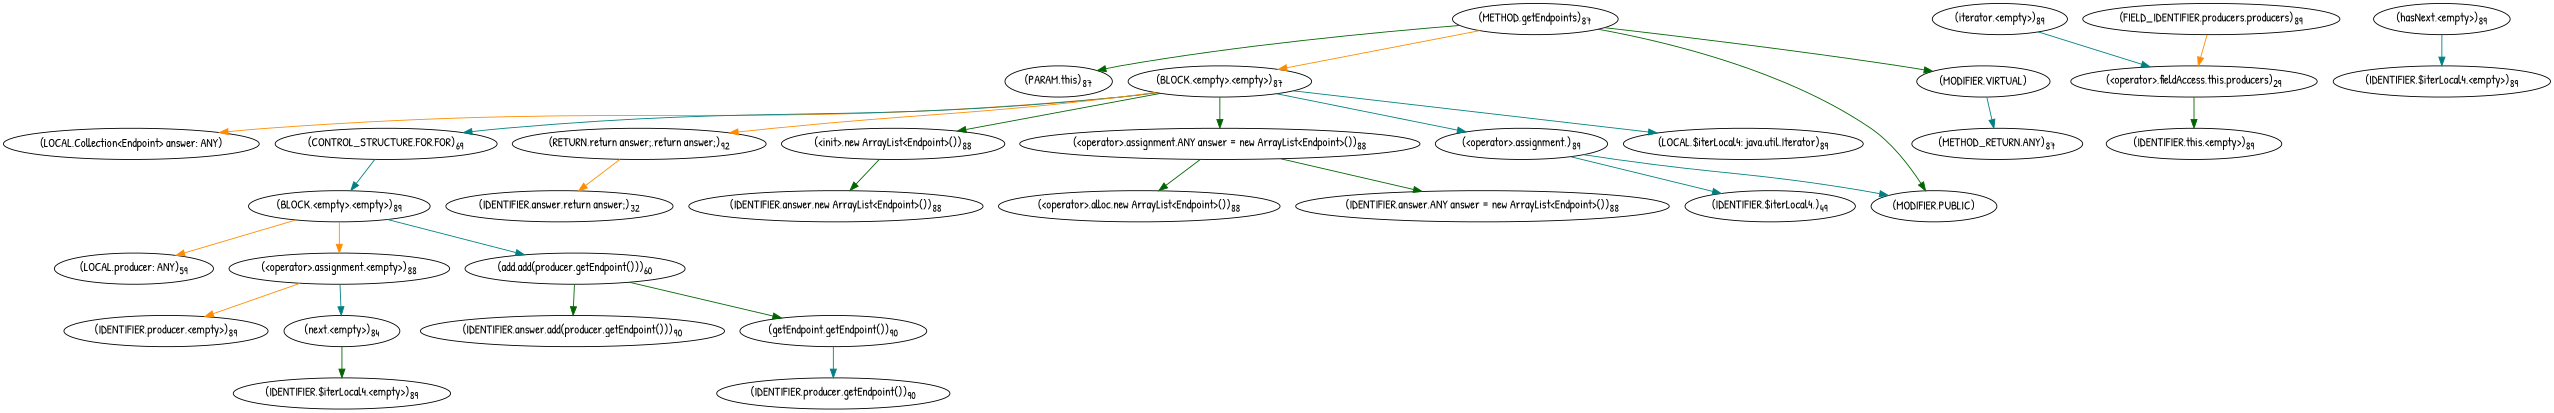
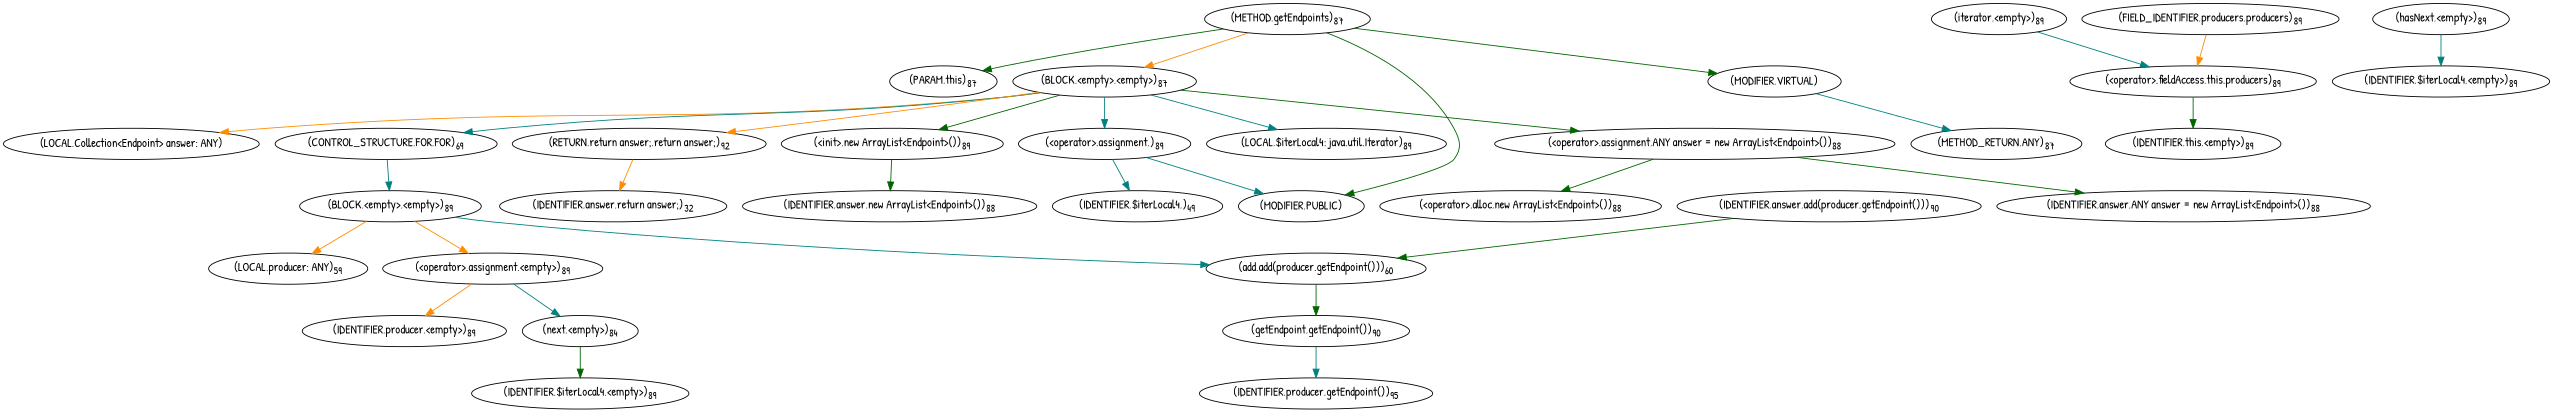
(2278, 80) -> (2277, 80)
(967, 143) -> (966, 143)
(413, 267) -> (566, 267)
(574, 296) -> (1570, 238)
(912, 392) -> (1395, 392)
